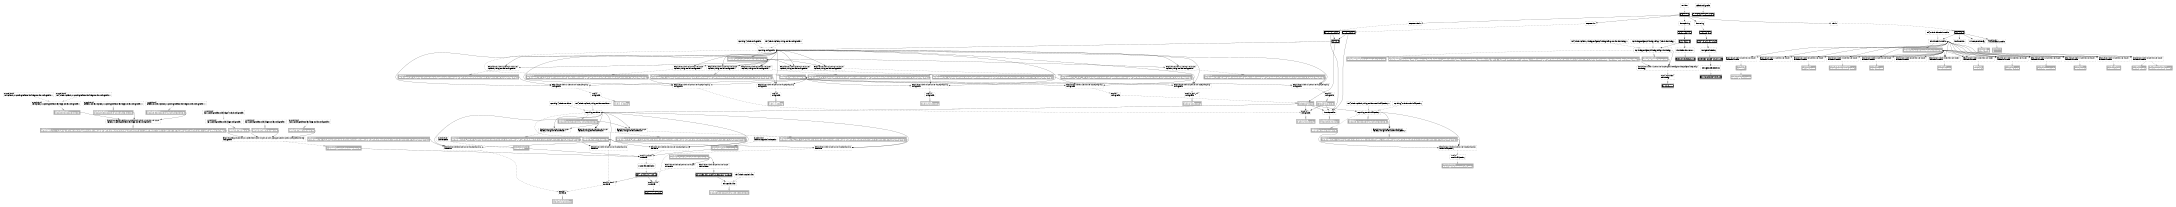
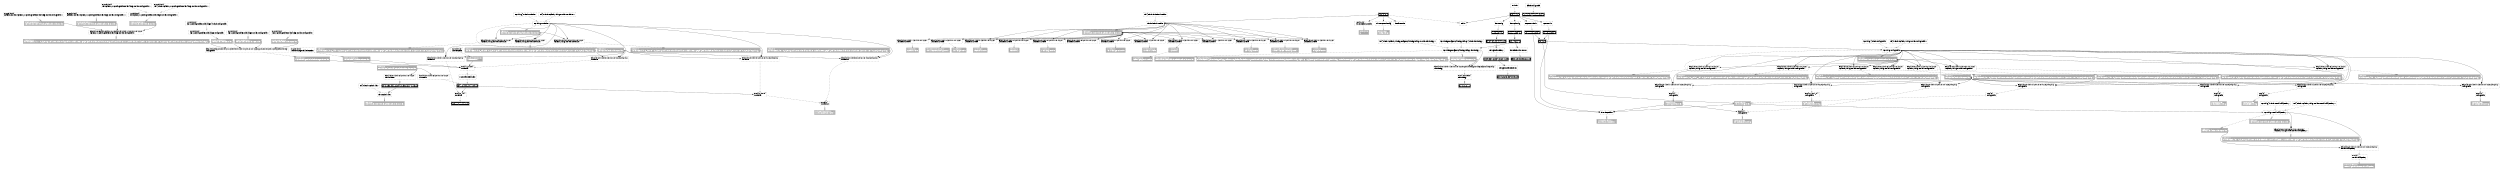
(1895, 25) -> (1423, 19)
(2037, 56) -> none
(2003, 57) -> none
(950, 109) -> none
